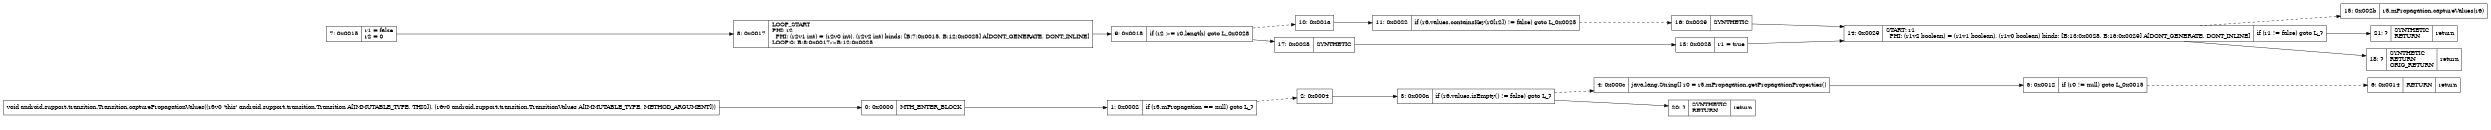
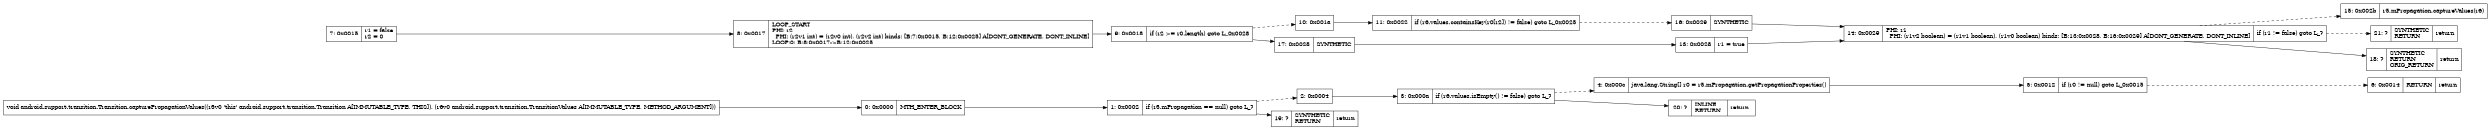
(1901, 30) -> (1897, 30)
(2346, 34) -> (2346, 34)
(1710, 105) -> (1706, 105)
none -> (1315, 119)
